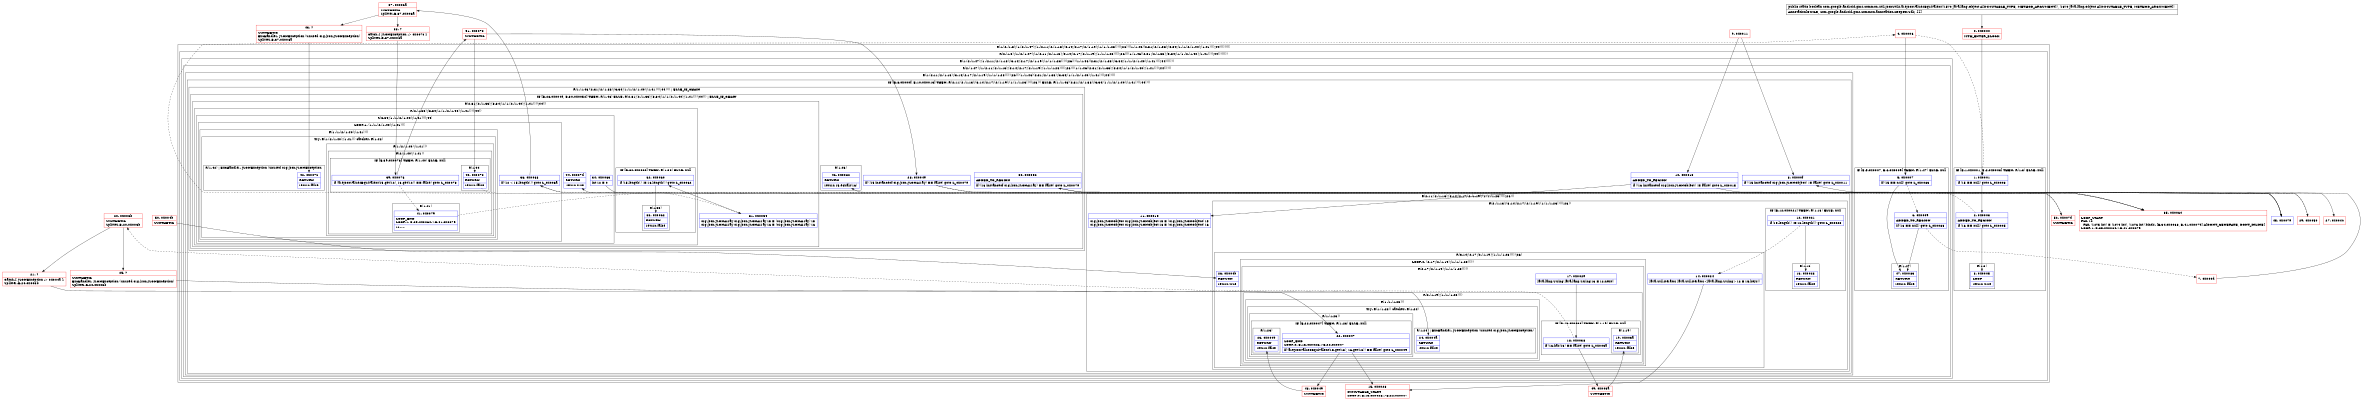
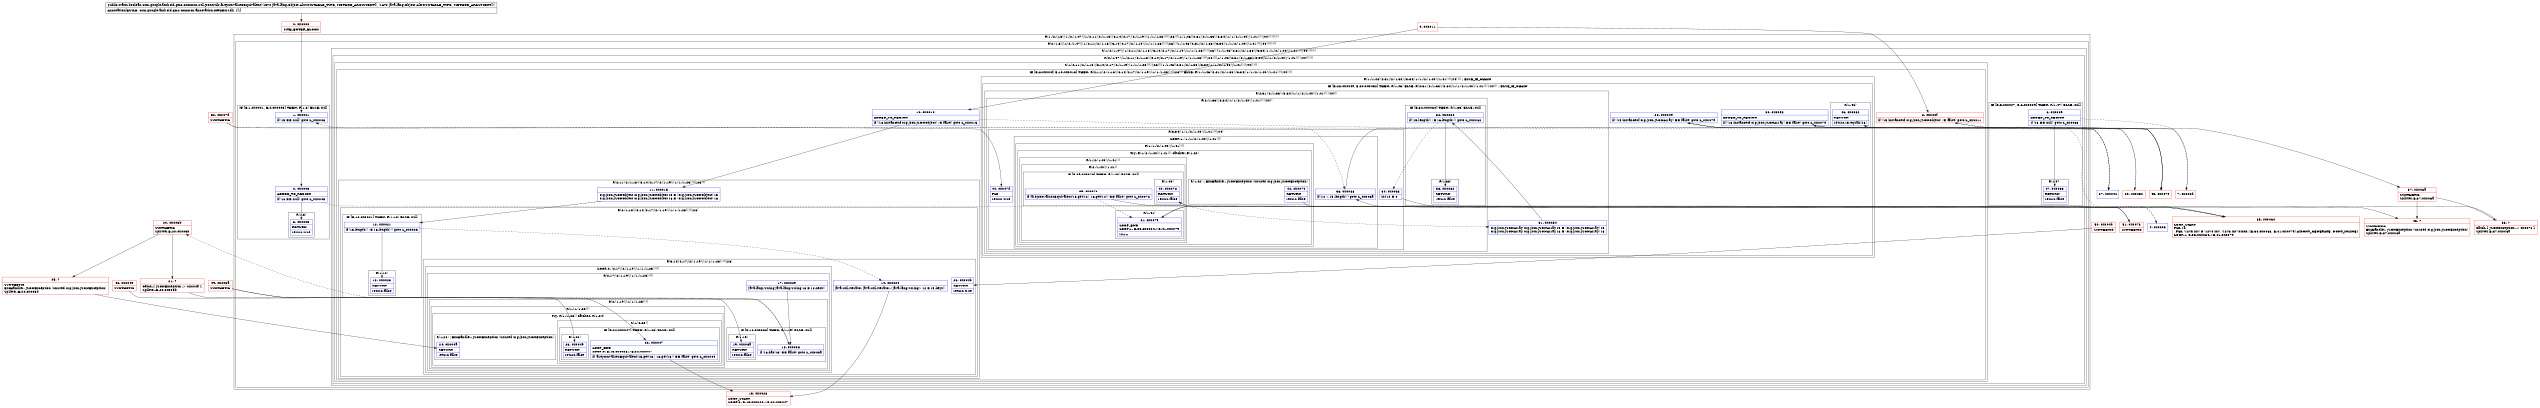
(1905, 34) -> (2158, 227)
(746, 36) -> (1924, 128)
(309, 106) -> (1849, 207)
(397, 107) -> (1831, 206)
none -> (2056, 128)
none -> (1413, 153)
(573, 180) -> (995, 194)
(1796, 180) -> (1930, 118)
(1905, 180) -> none
(1300, 192) -> (1691, 206)
(1305, 192) -> (802, 128)
(2031, 192) -> (1332, 127)
none -> (512, 212)
(2282, 221) -> (2160, 194)
(2335, 221) -> (2108, 194)
(1977, 279) -> (300, 227)
(1331, 316) -> (639, 323)
(1585, 360) -> (521, 298)
(1329, 368) -> none
(1364, 392) -> (739, 399)
